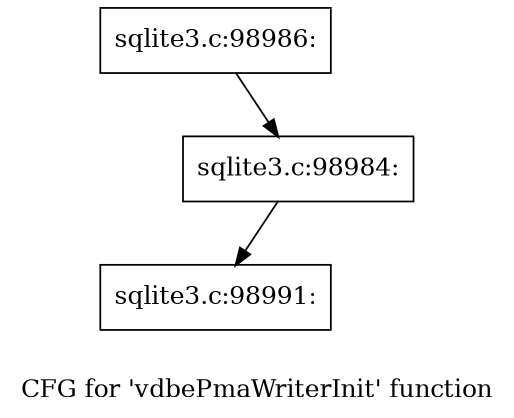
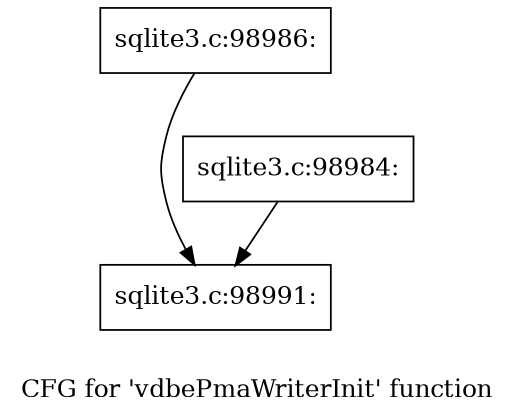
(252, 97) -> (162, 160)
